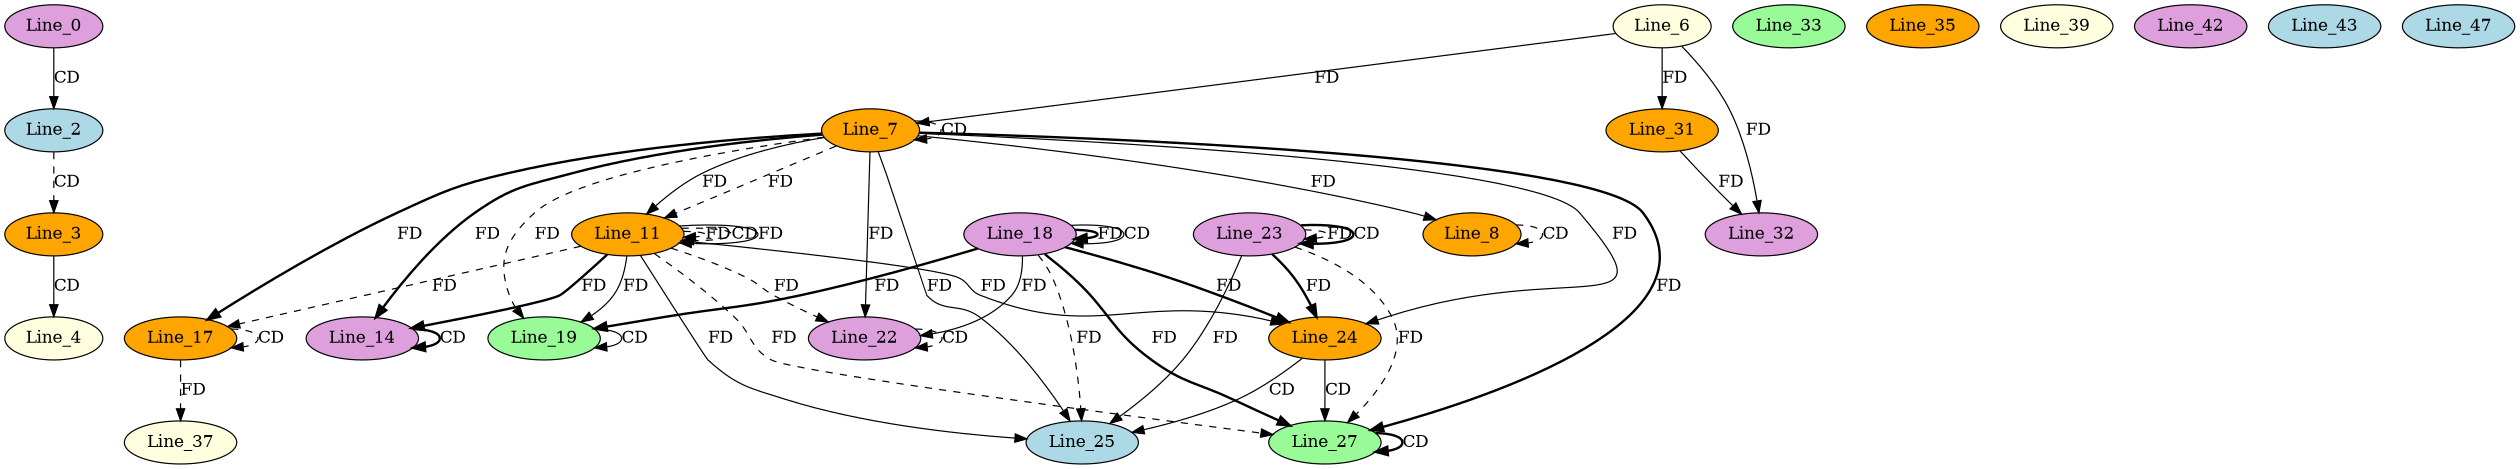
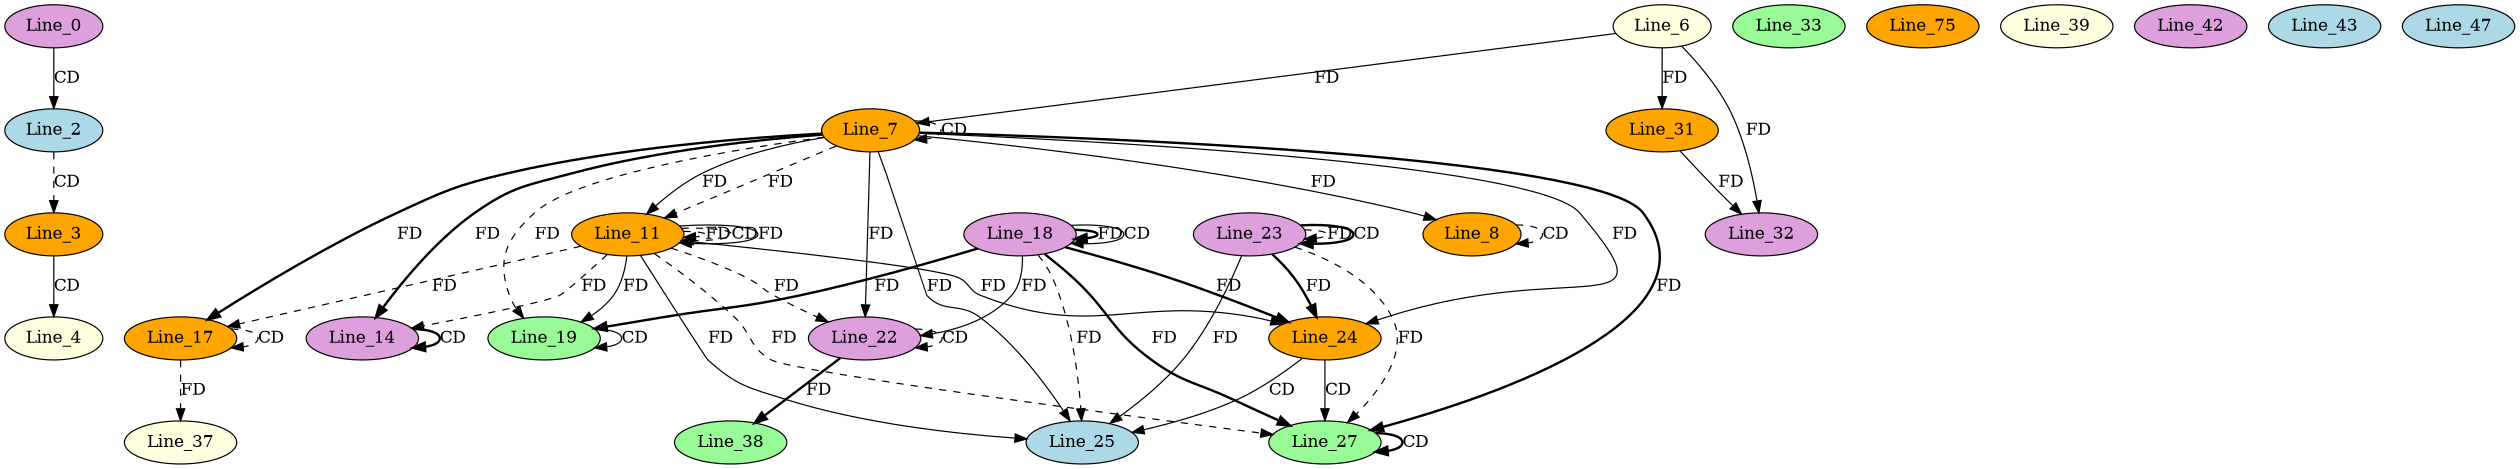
(1923, 26) -> (1923, 26)
(527, 304) -> (527, 304)
none -> (731, 442)
